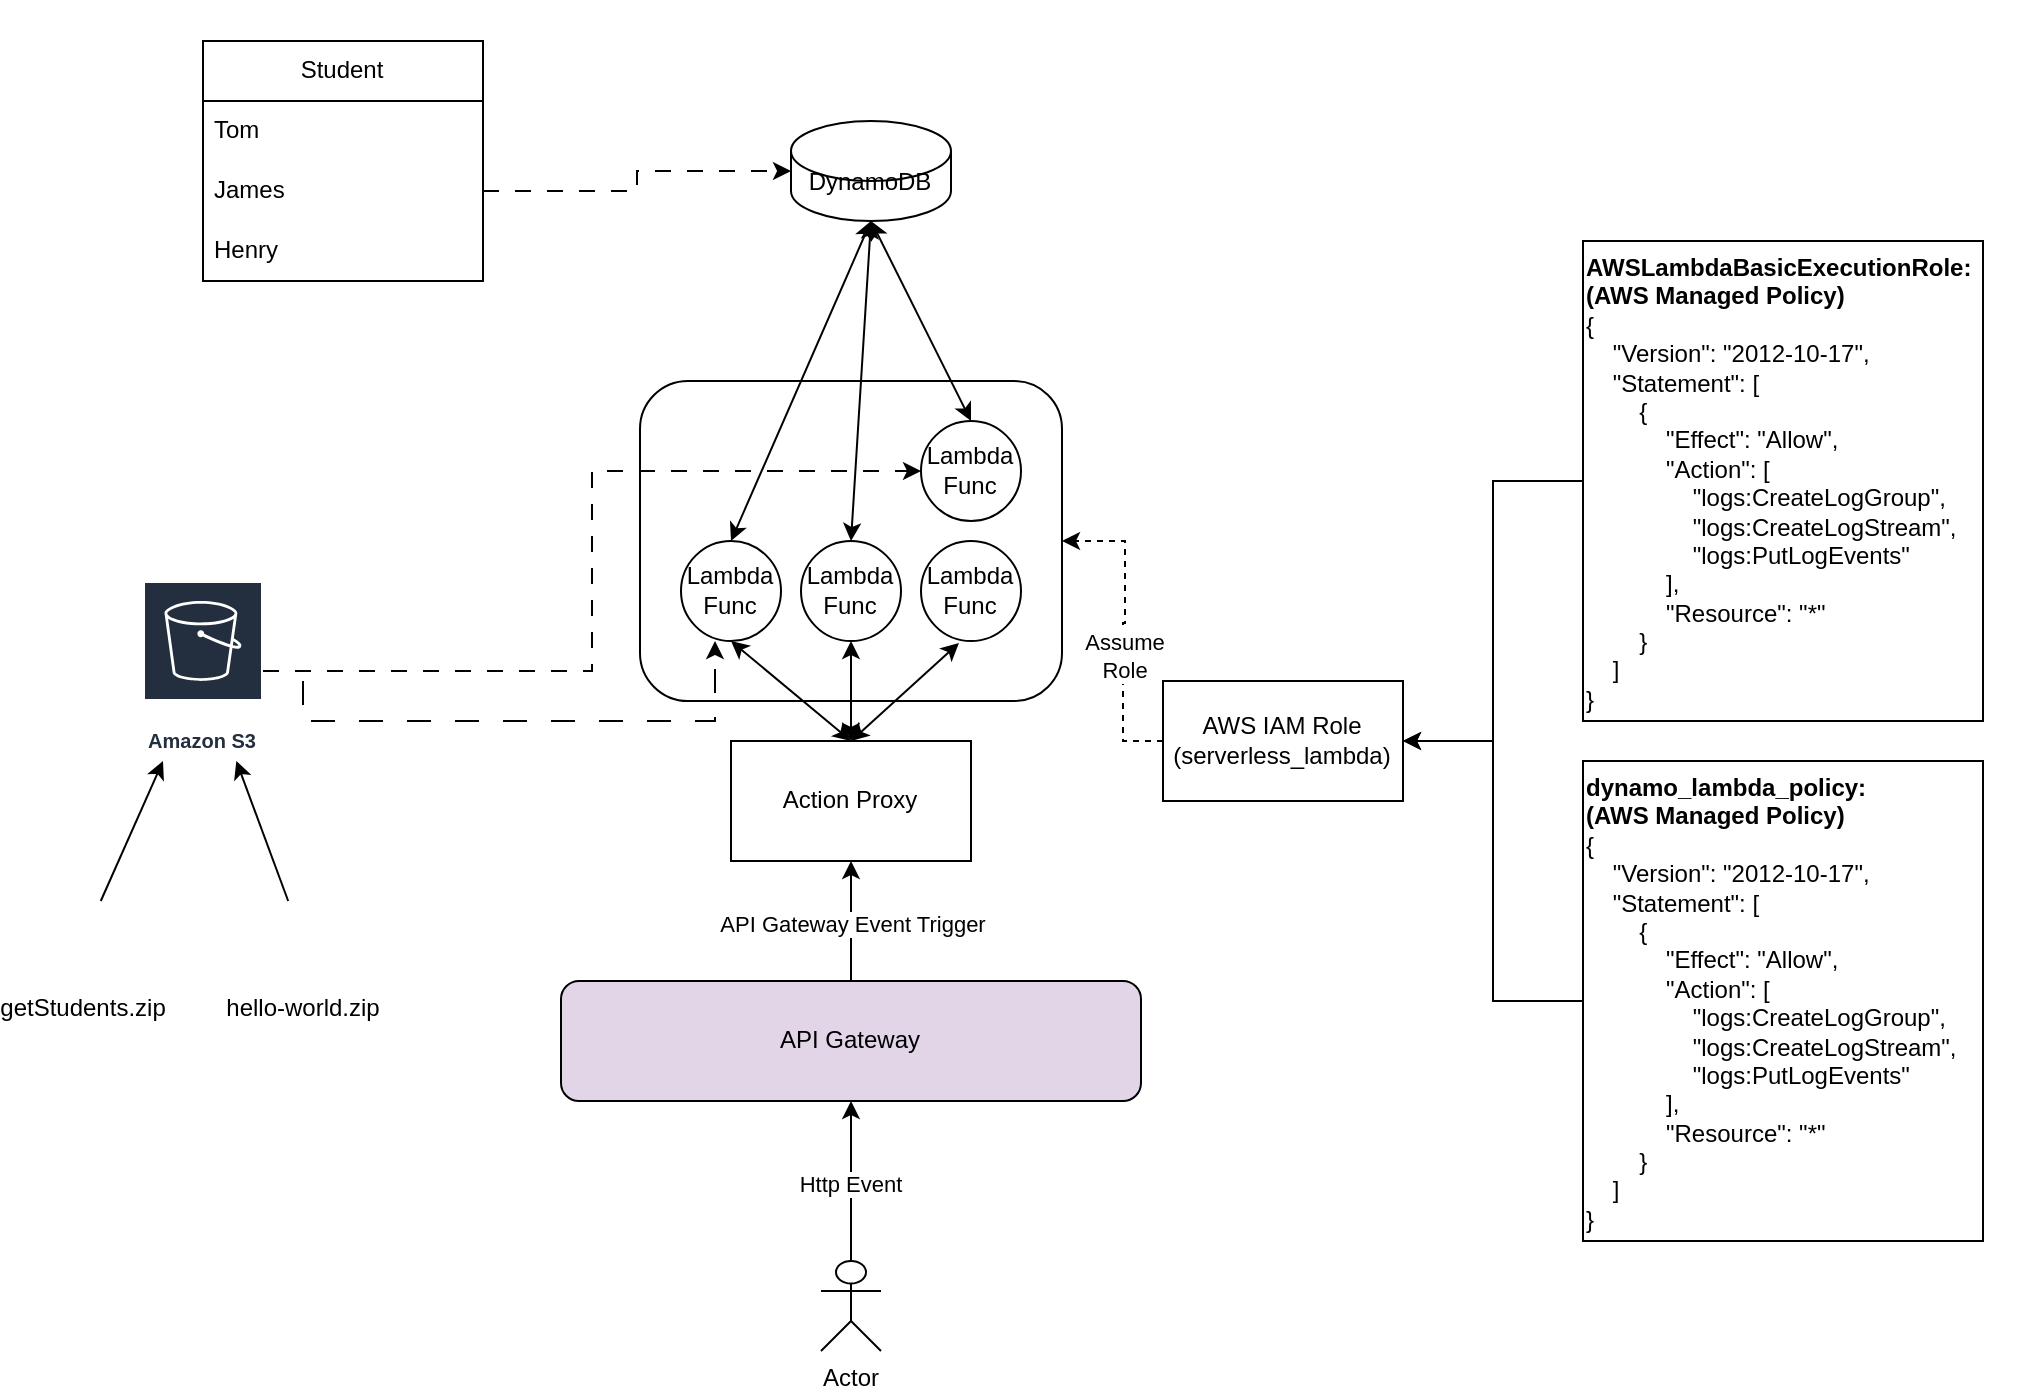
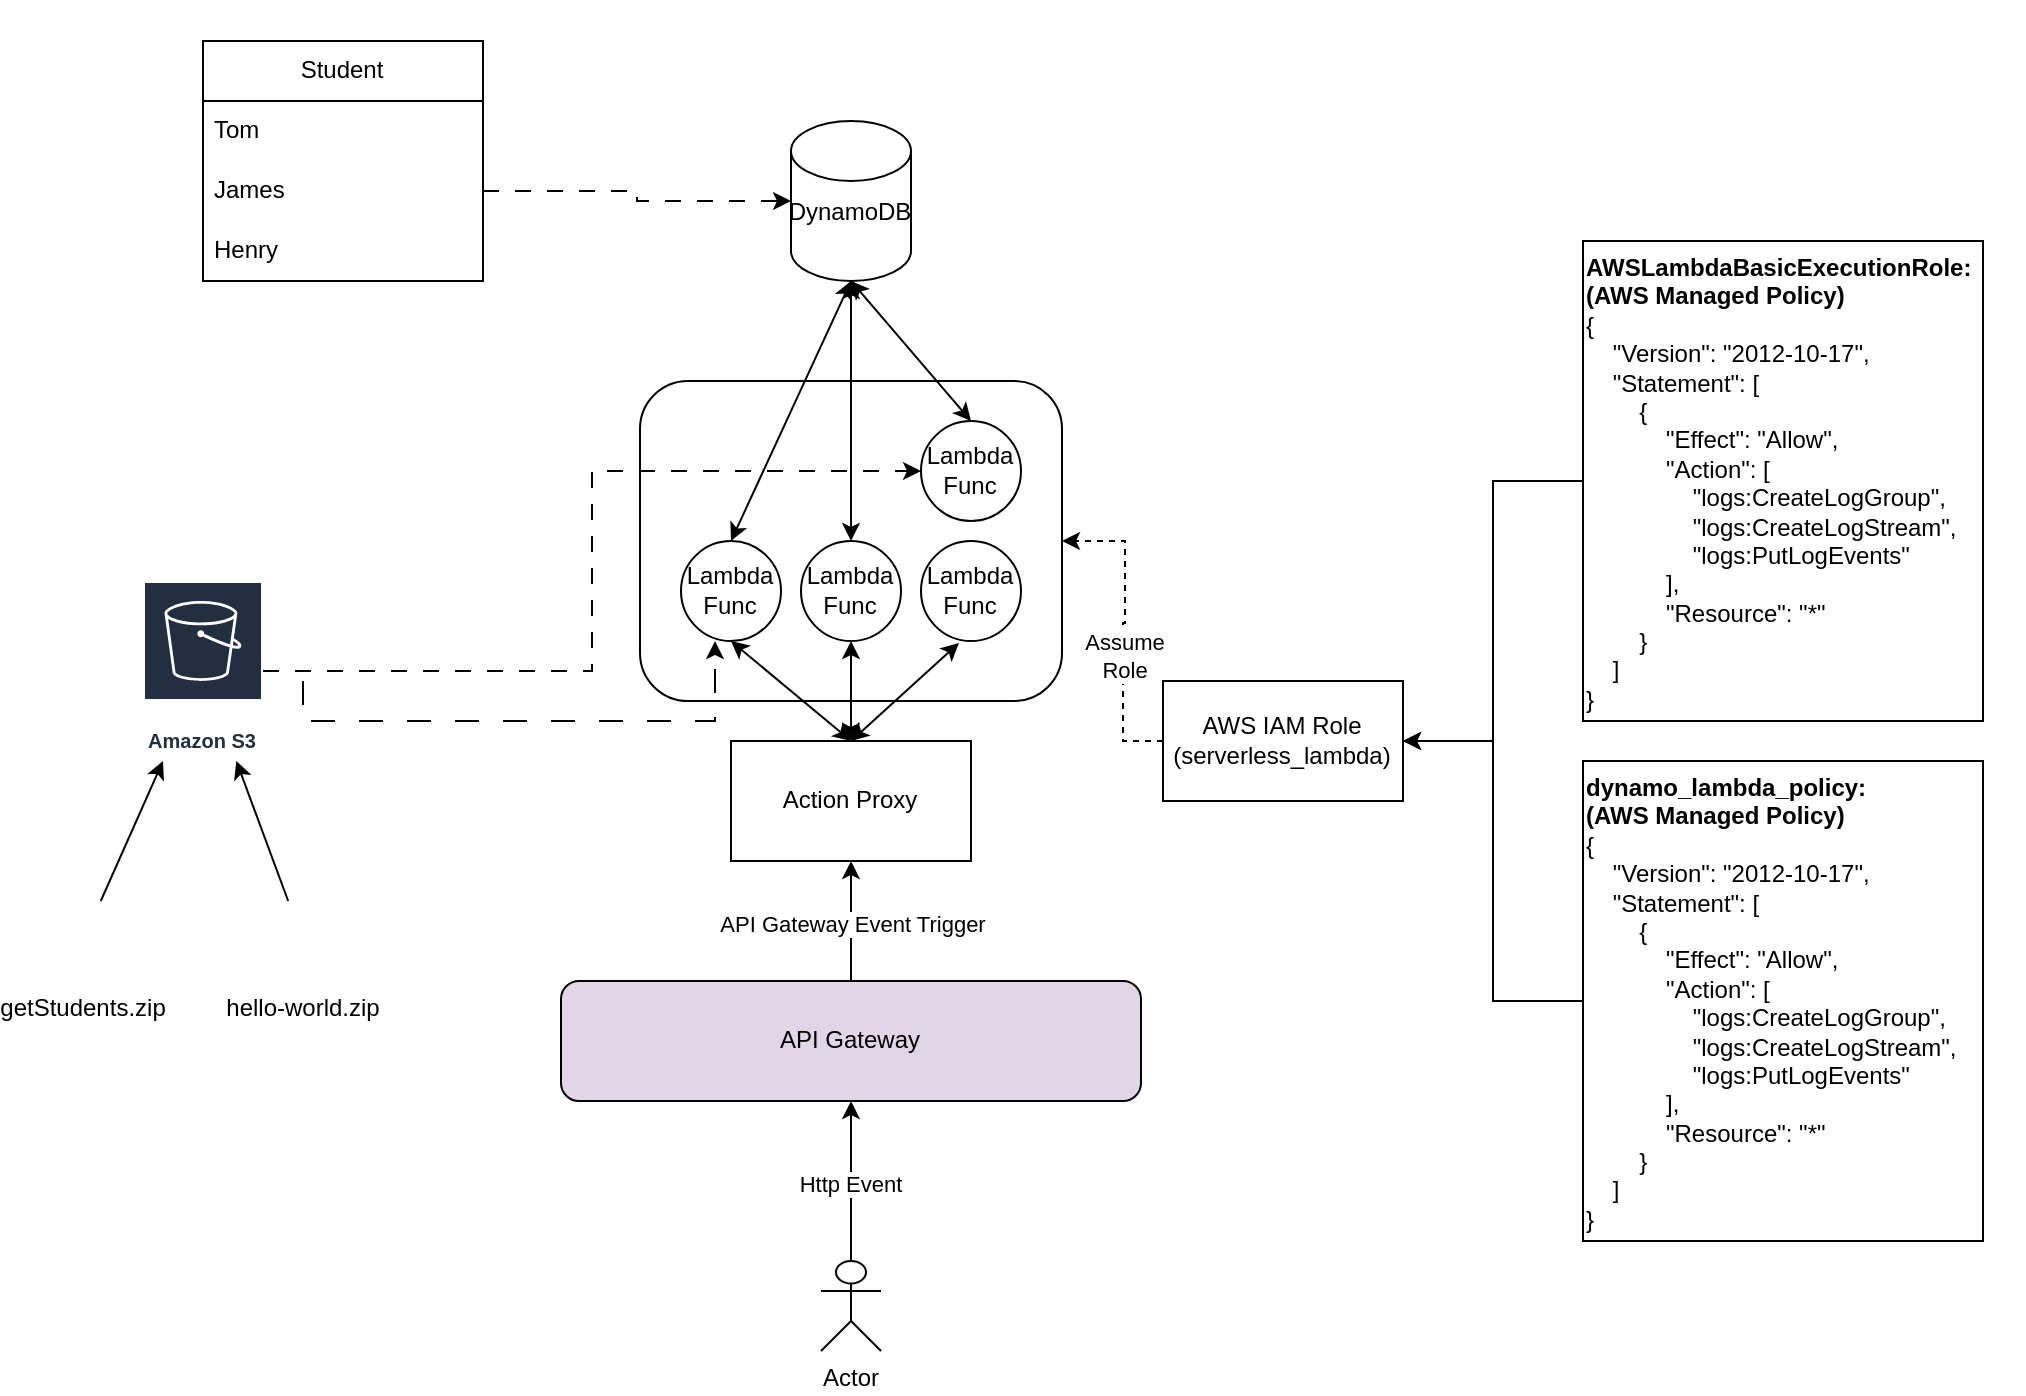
(871, 171) -> (851, 201)
